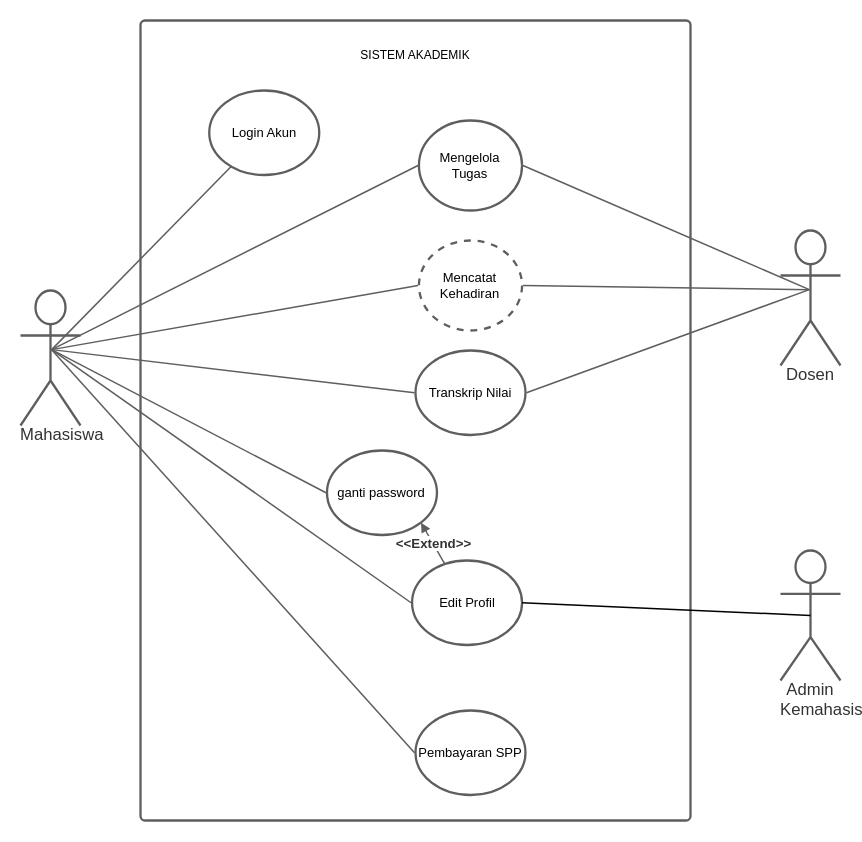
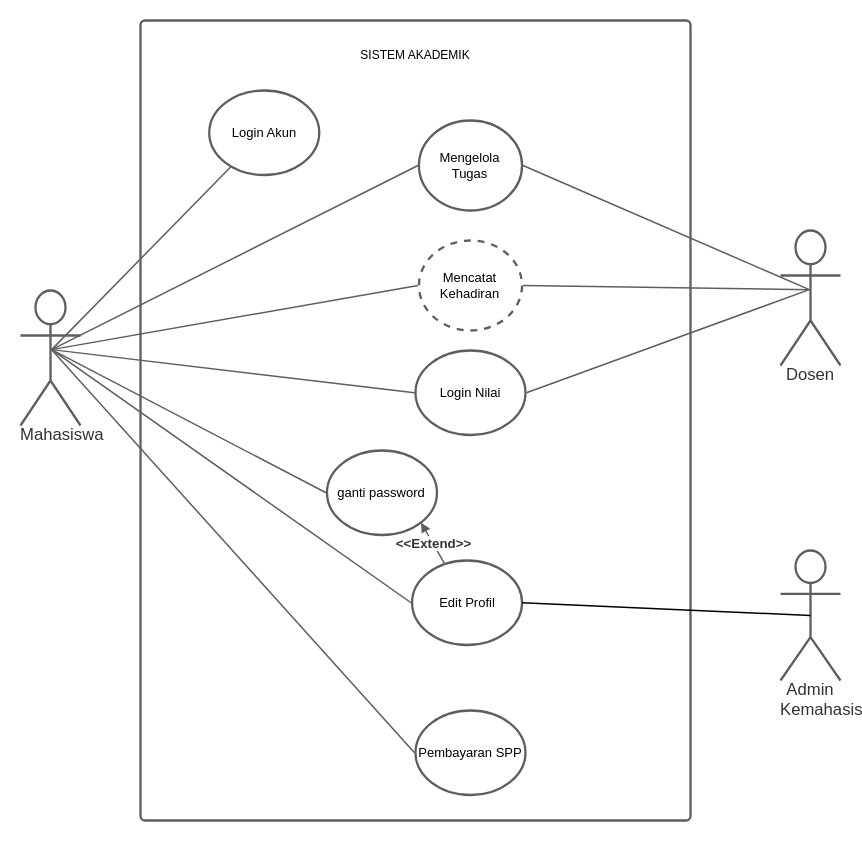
(471, 393) -> (471, 393)
